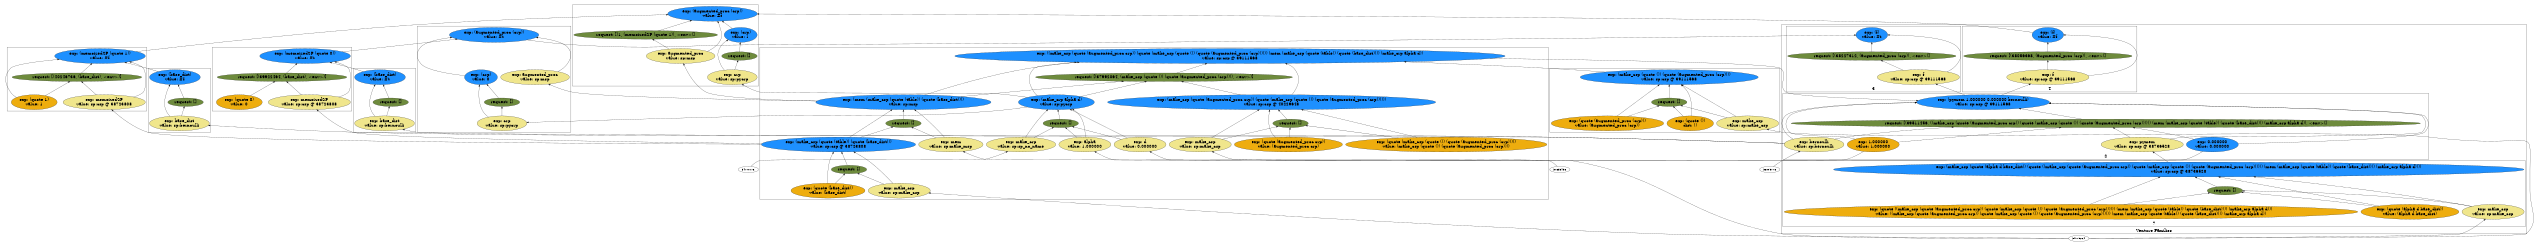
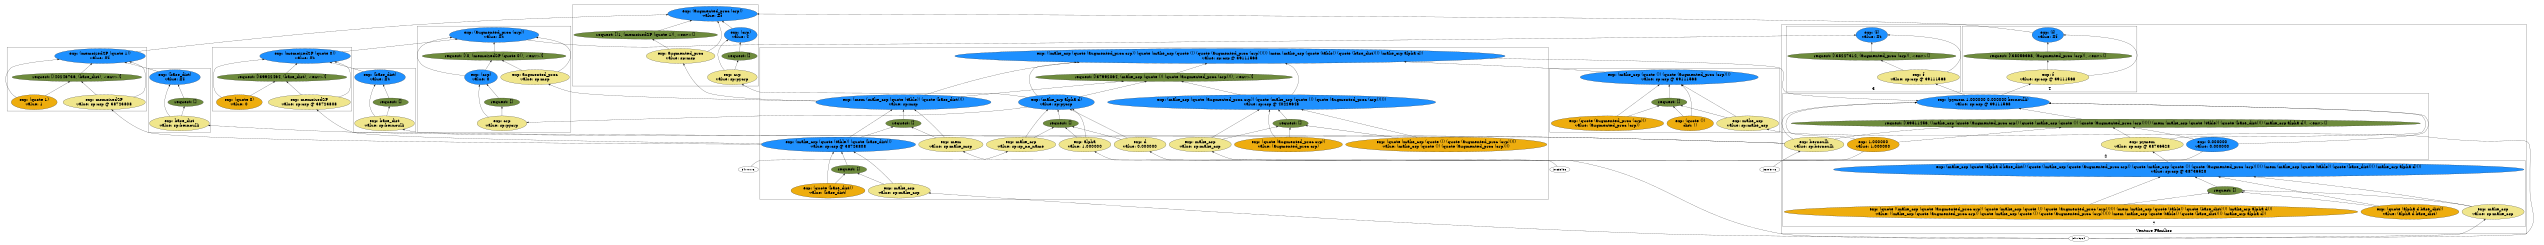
(741, 35) -> (741, 35)
none -> (494, 56)
none -> (223, 65)
